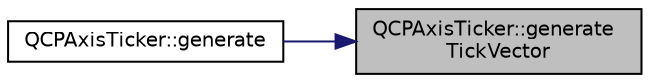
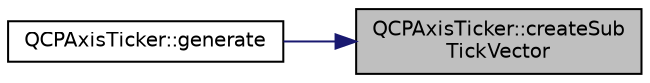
(499, 41) -> (499, 41)
